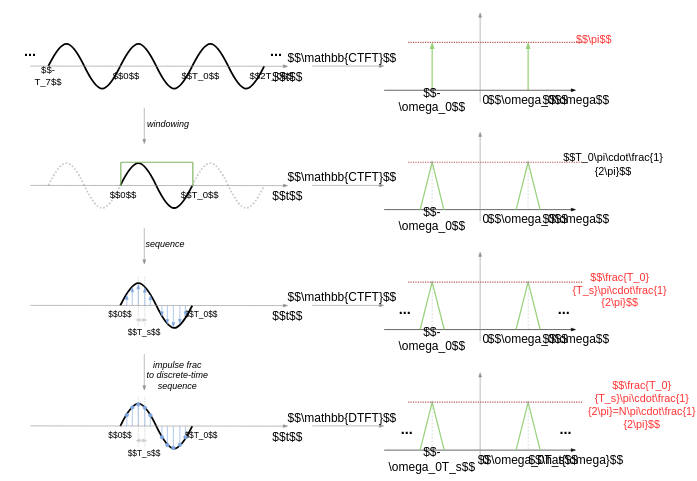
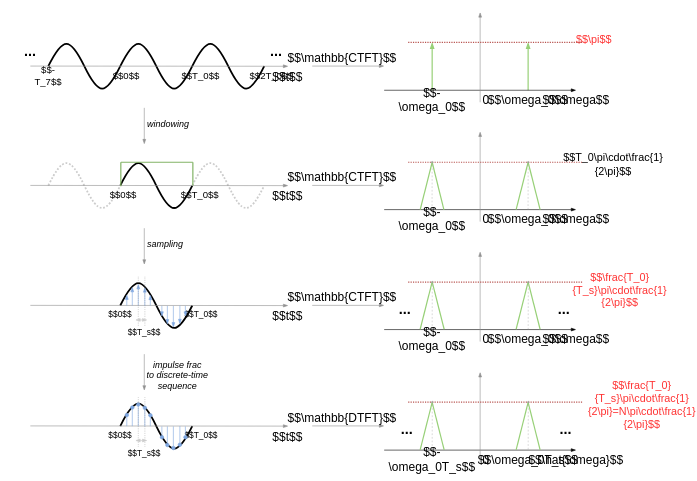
(165, 244) -> (165, 244)
